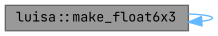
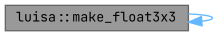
(97, 18) -> (97, 18)
